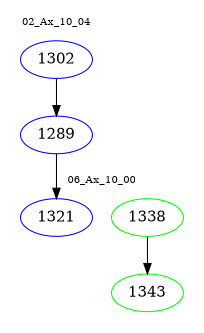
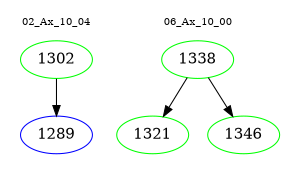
(56, 60) -> (56, 60)
(56, 177) -> (178, 93)
(56, 218) -> (153, 135)
(147, 293) -> (244, 135)
